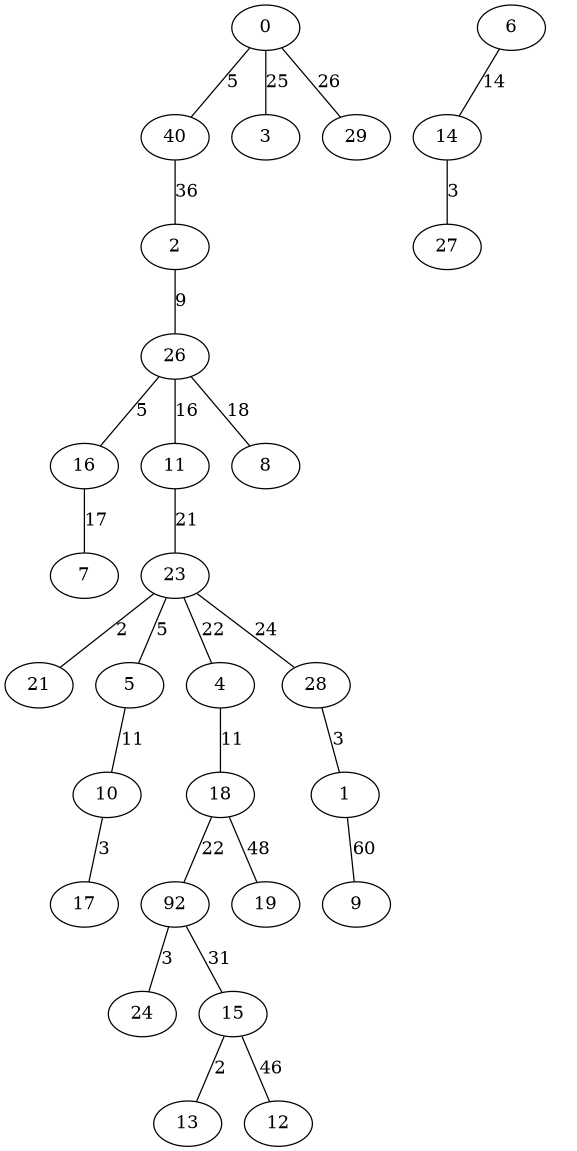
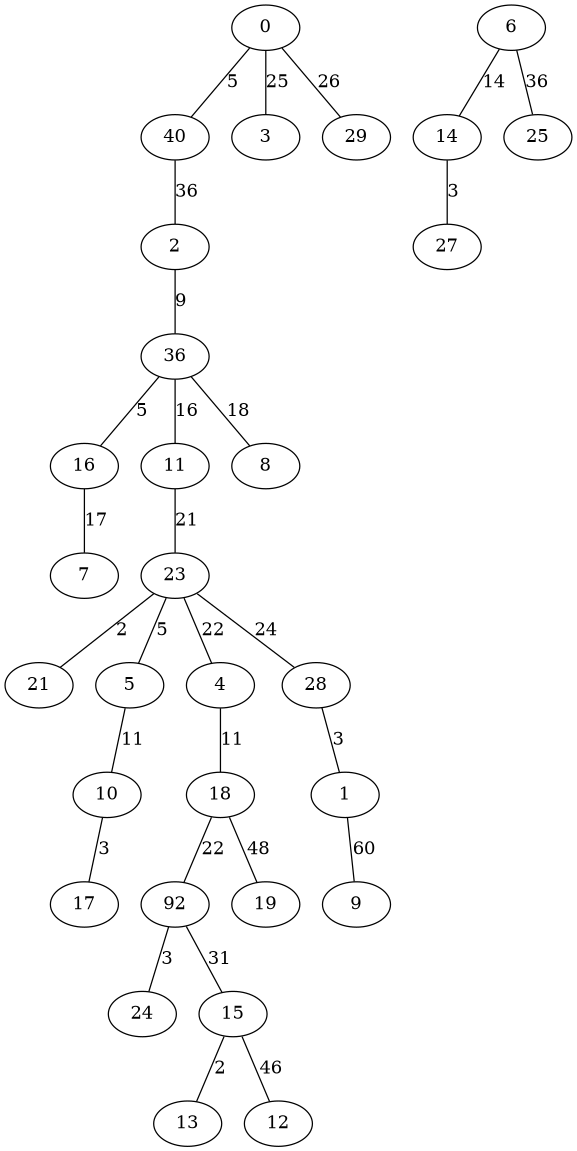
none -> (538, 137)
(175, 357) -> (175, 357)
